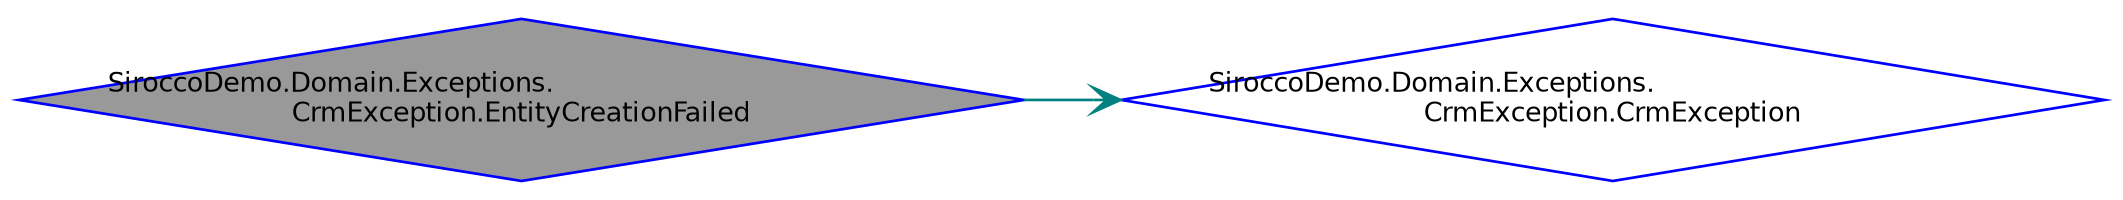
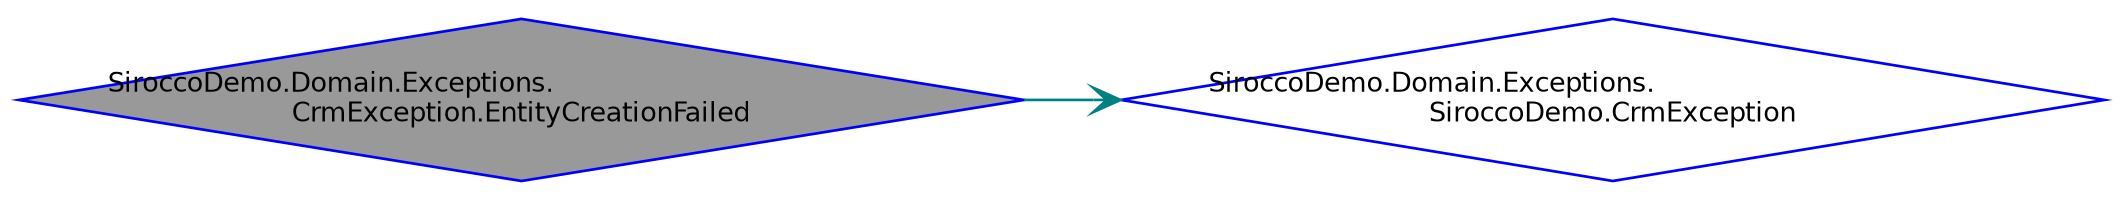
(1613, 100) -> (1613, 100)
